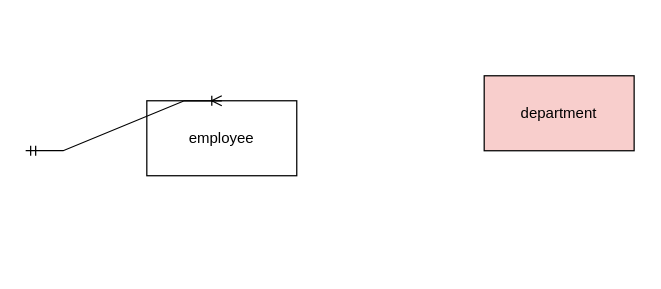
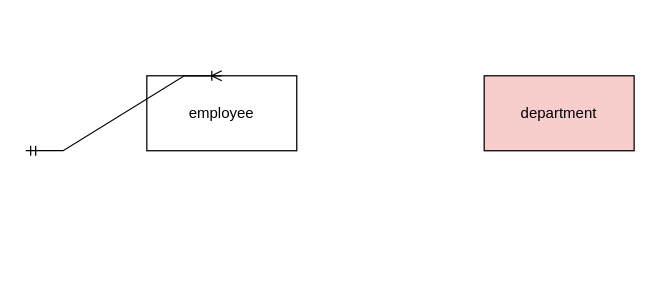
(222, 138) -> (222, 113)
